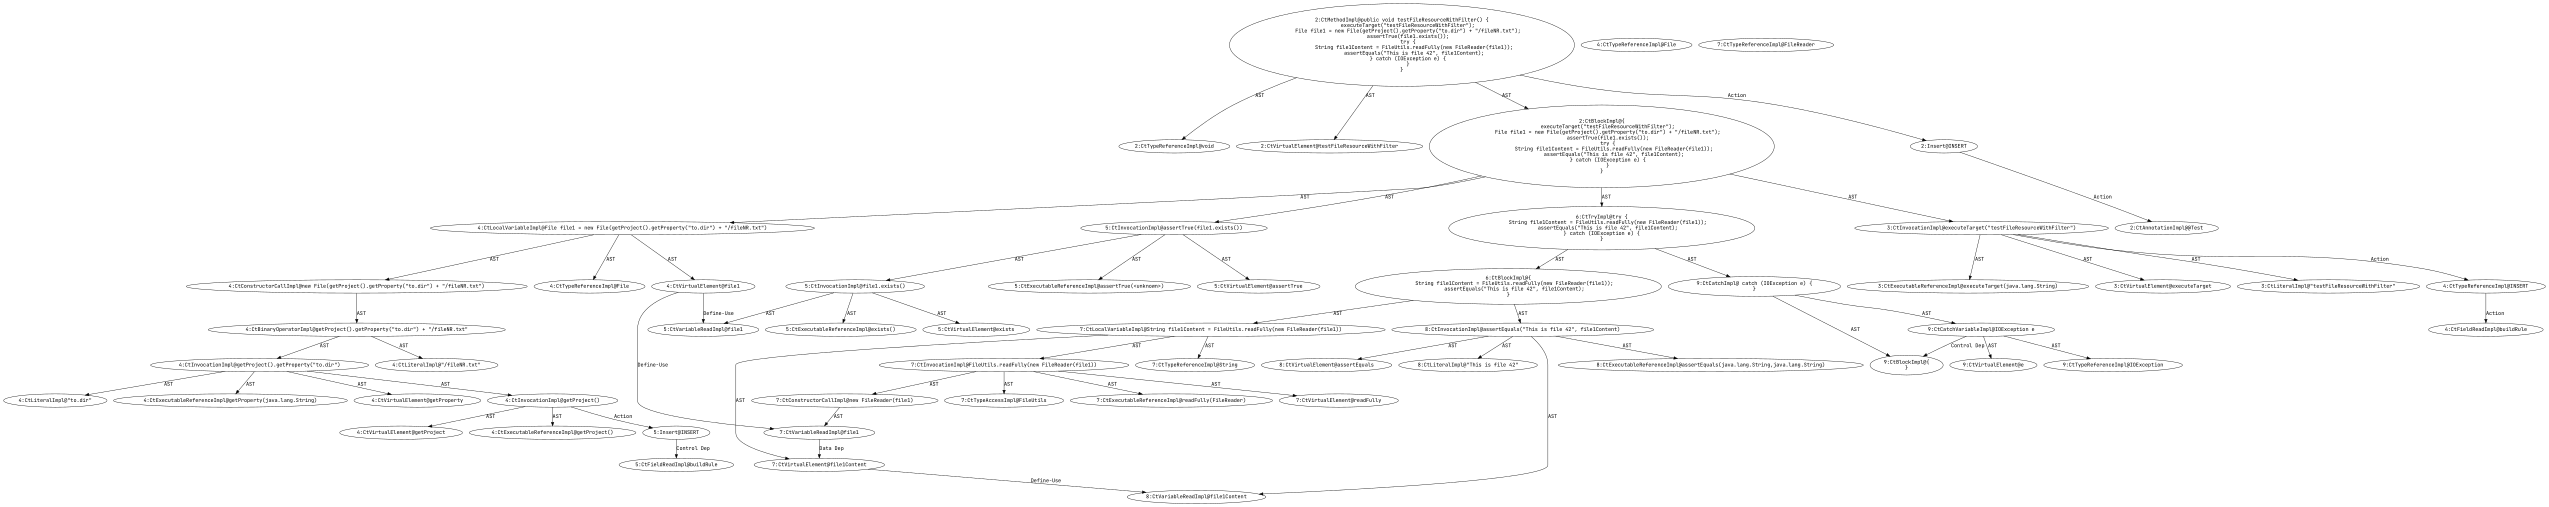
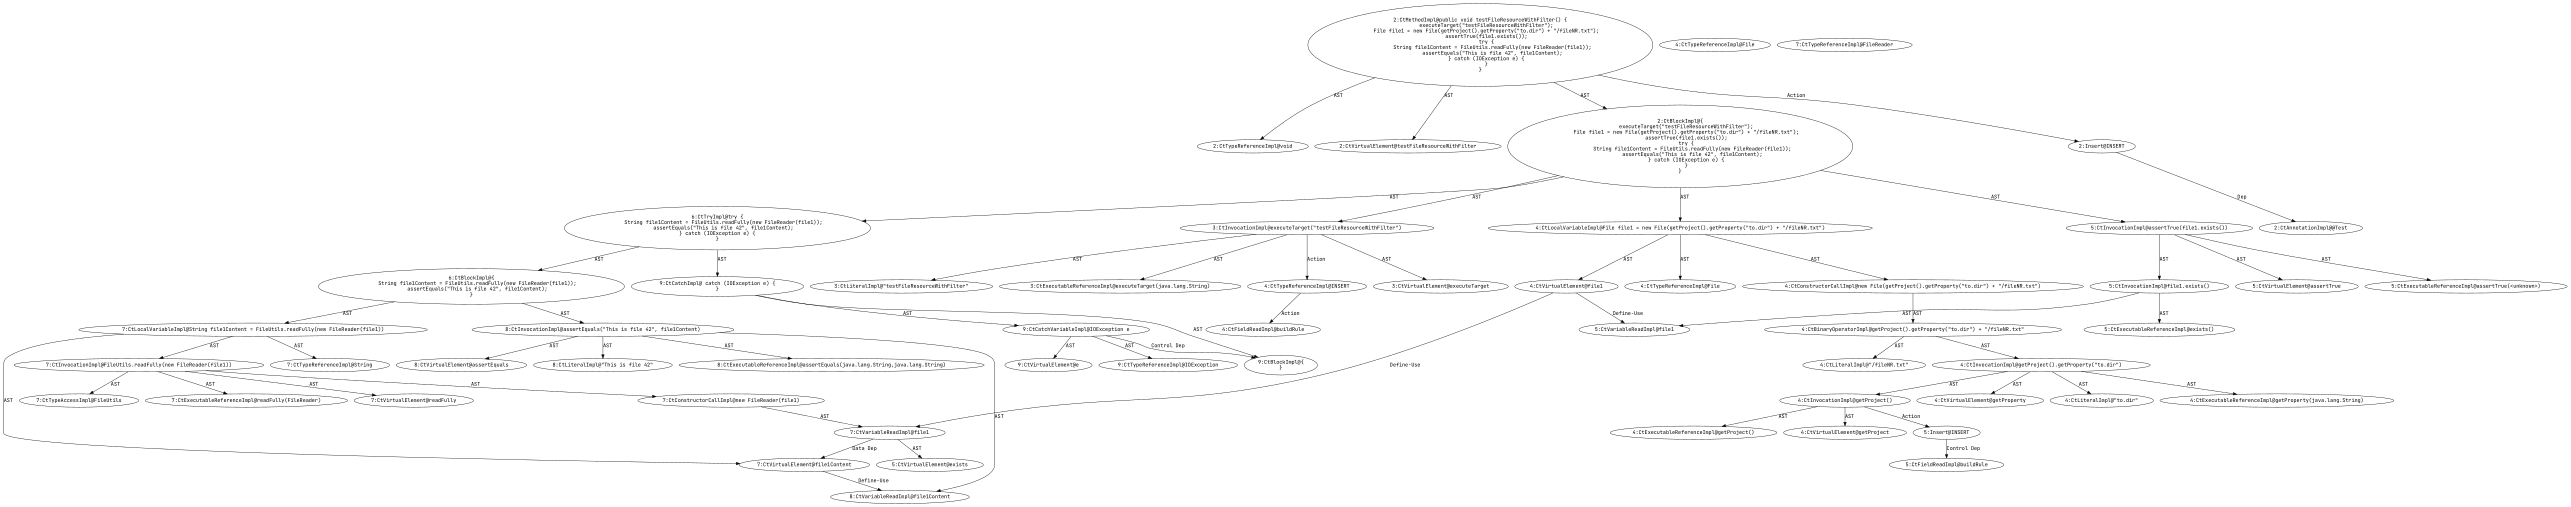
(2103, 197) -> (2242, 197)
(914, 308) -> (908, 448)
